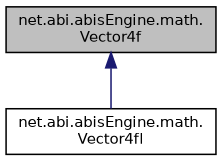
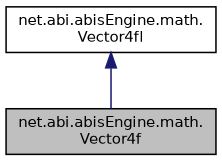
(111, 88) -> (111, 88)
